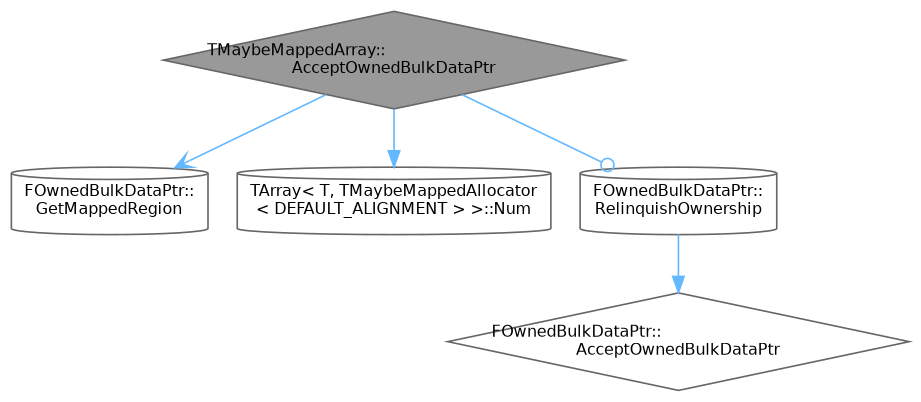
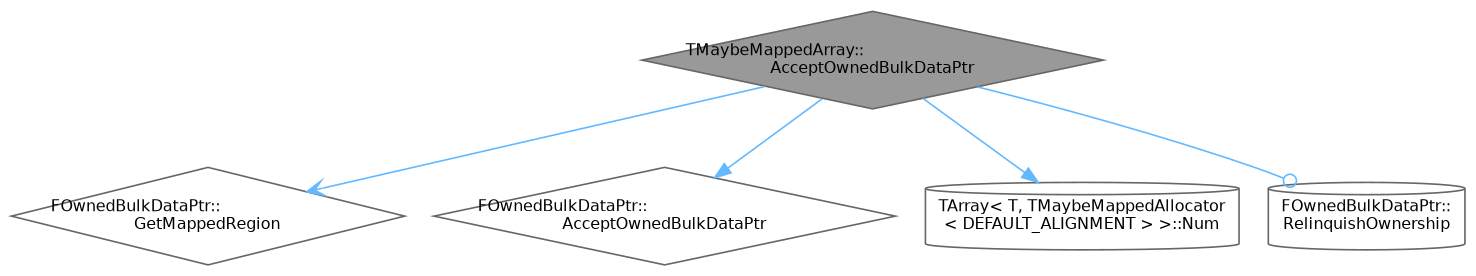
(110, 201) -> (208, 216)
(678, 255) -> (775, 133)
